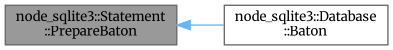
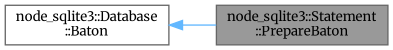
(207, 25) -> (200, 25)
